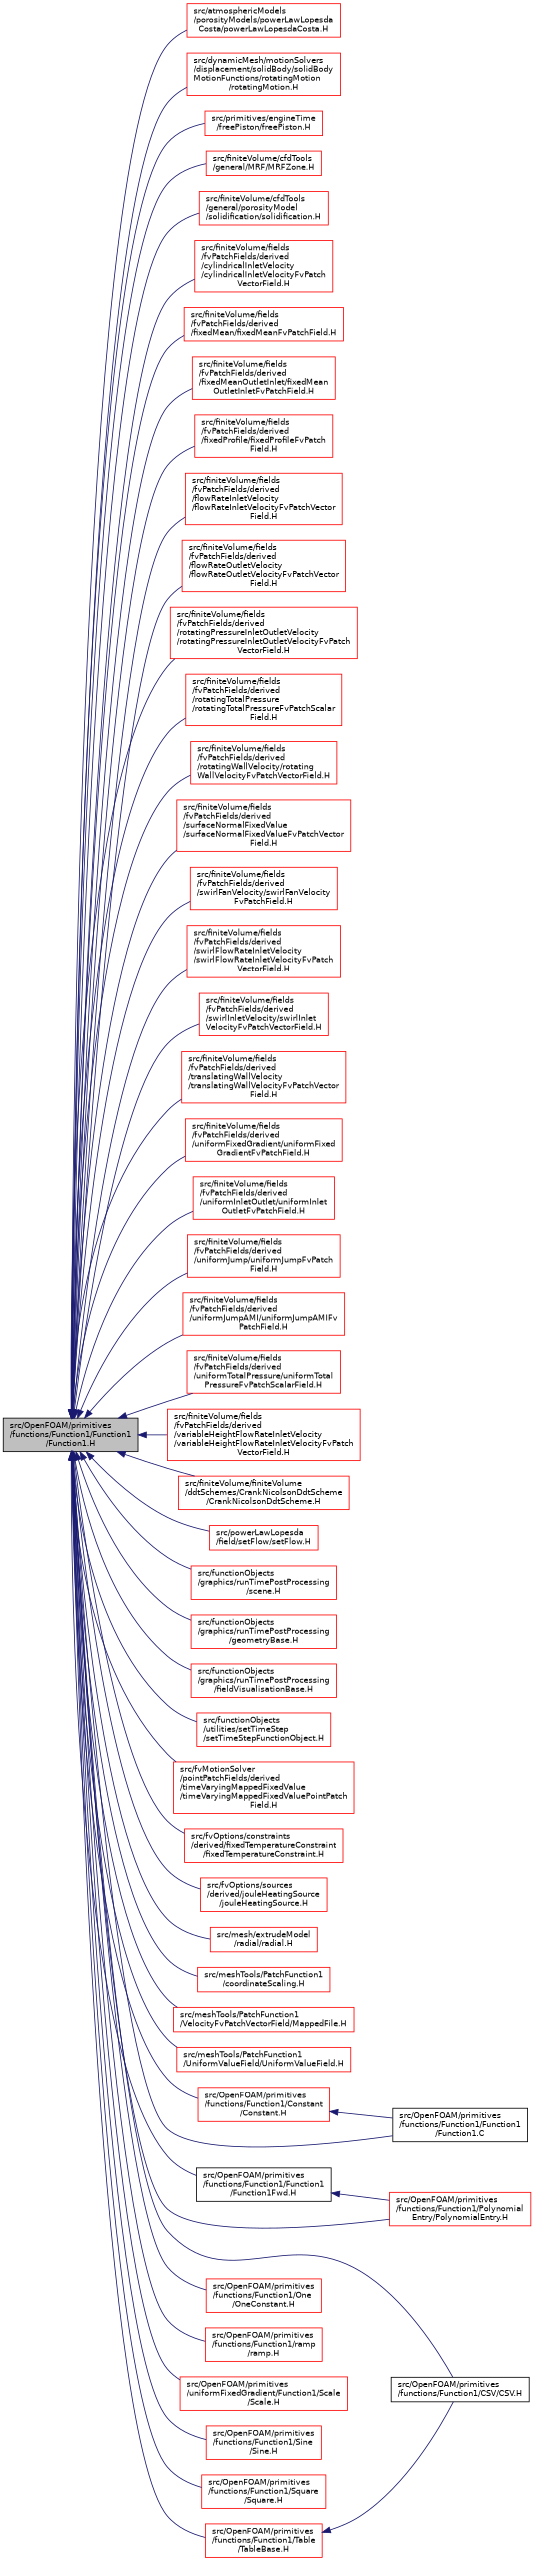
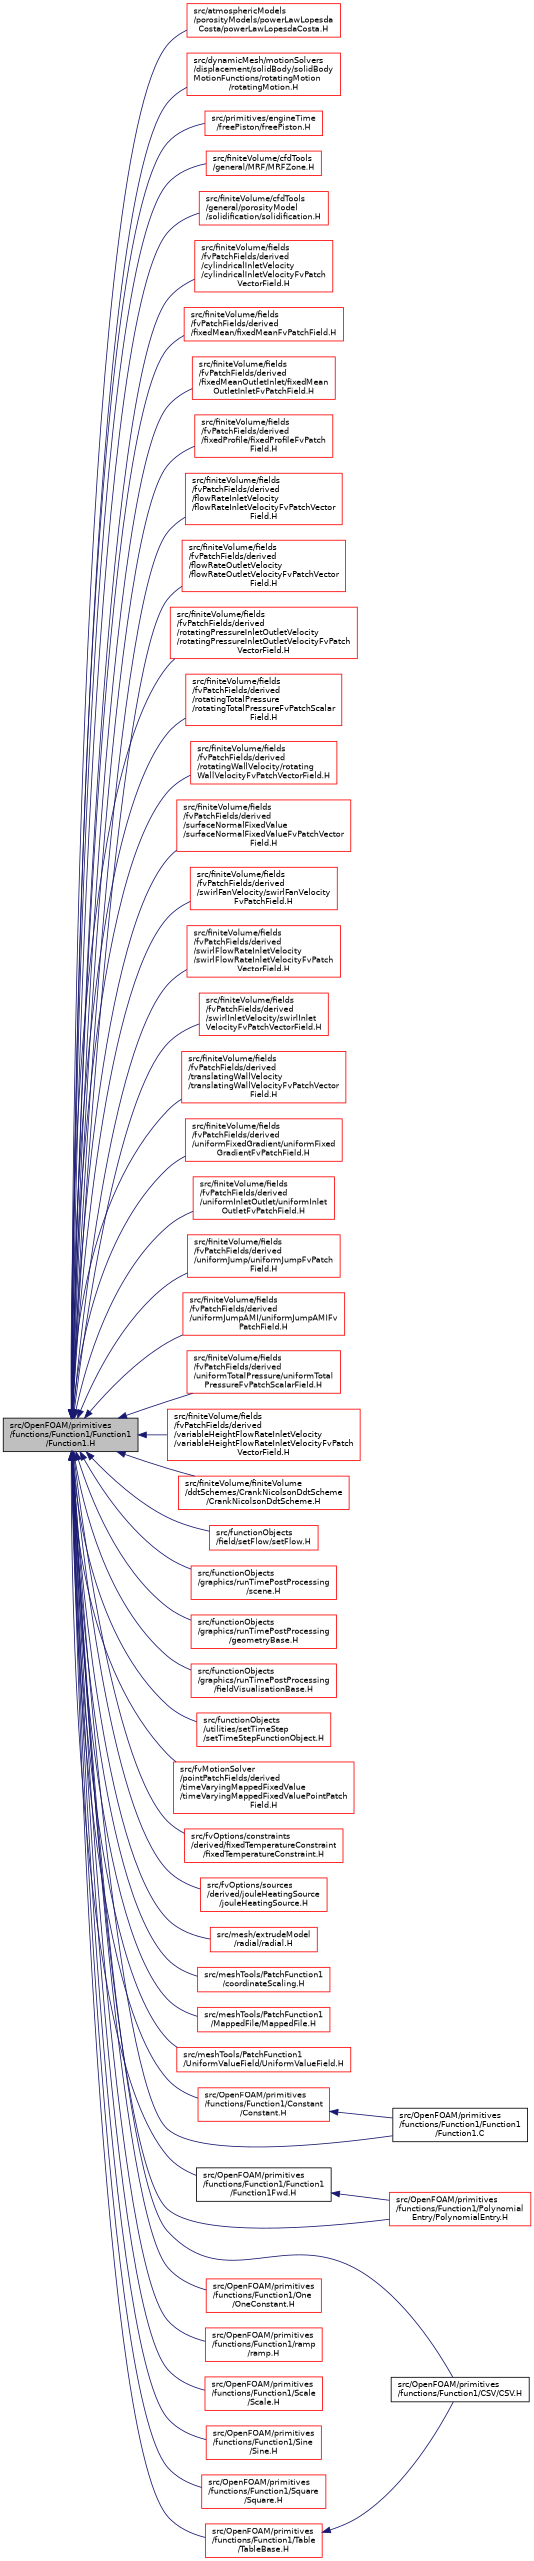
(264, 1538) -> (264, 1538)
(264, 2020) -> (264, 2020)
(264, 2394) -> (264, 2394)
